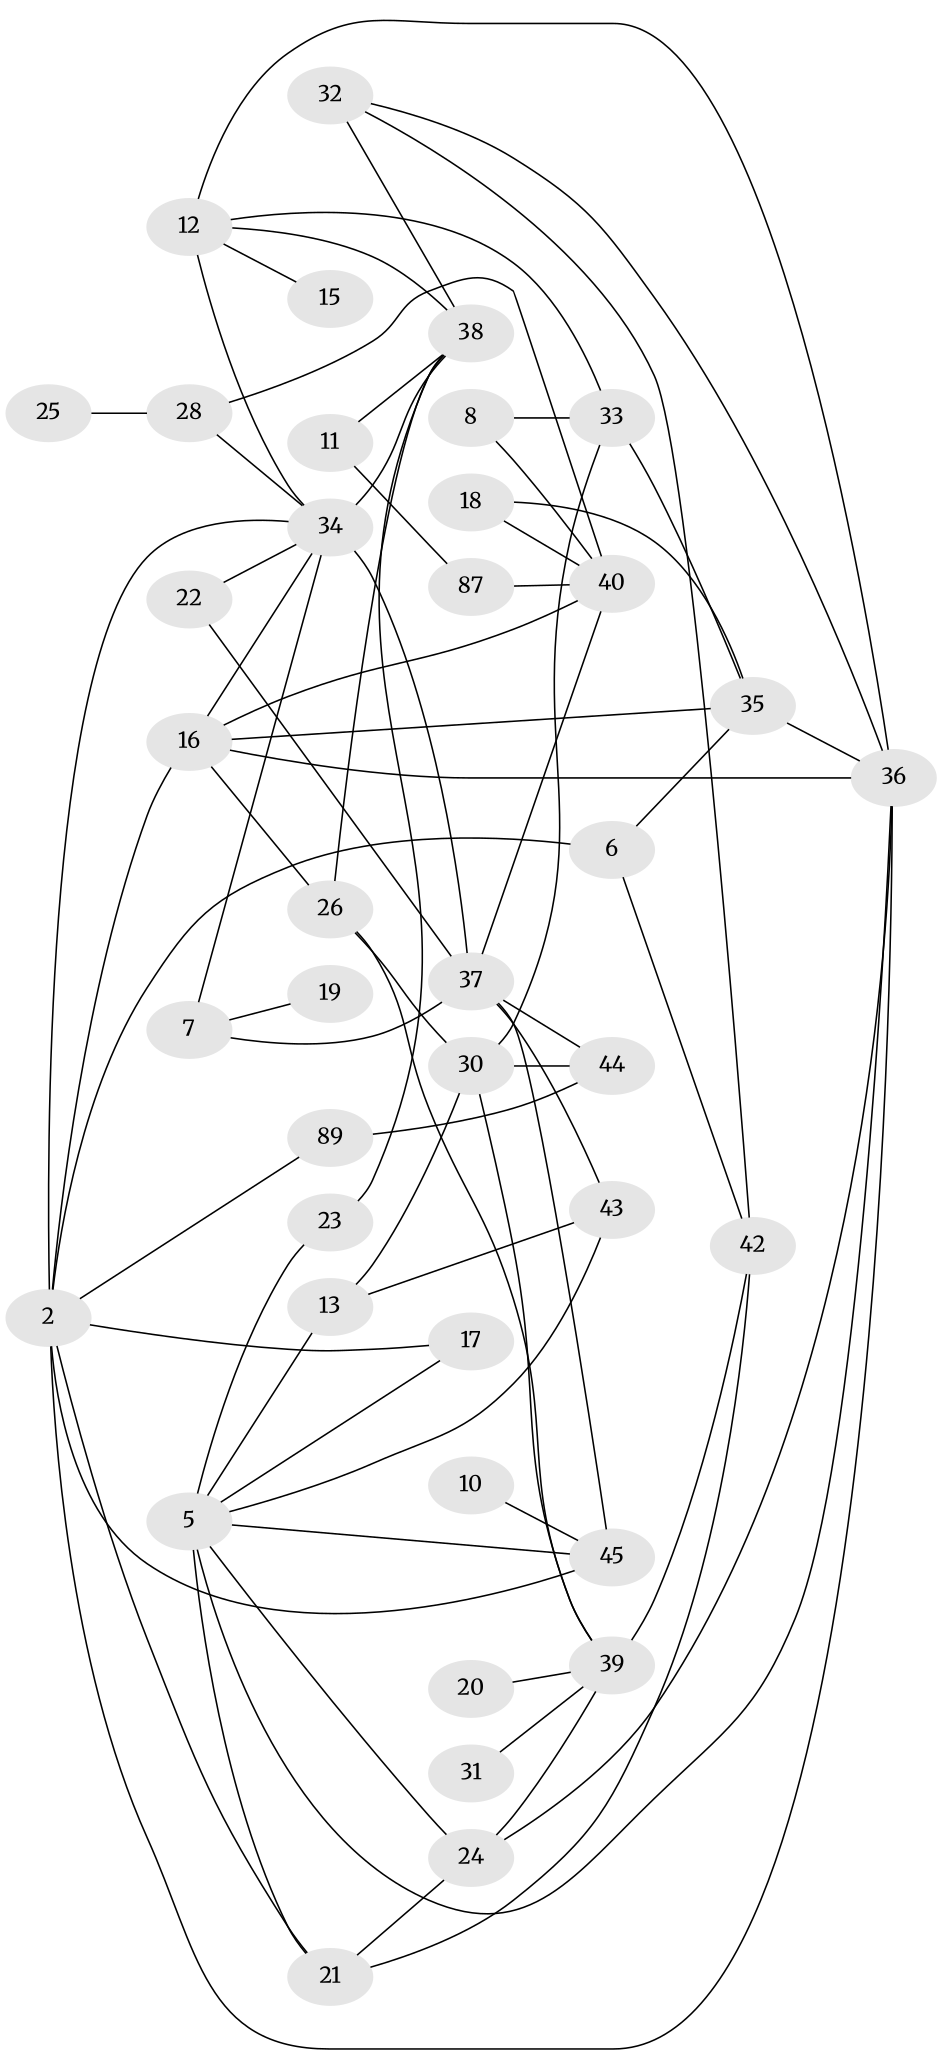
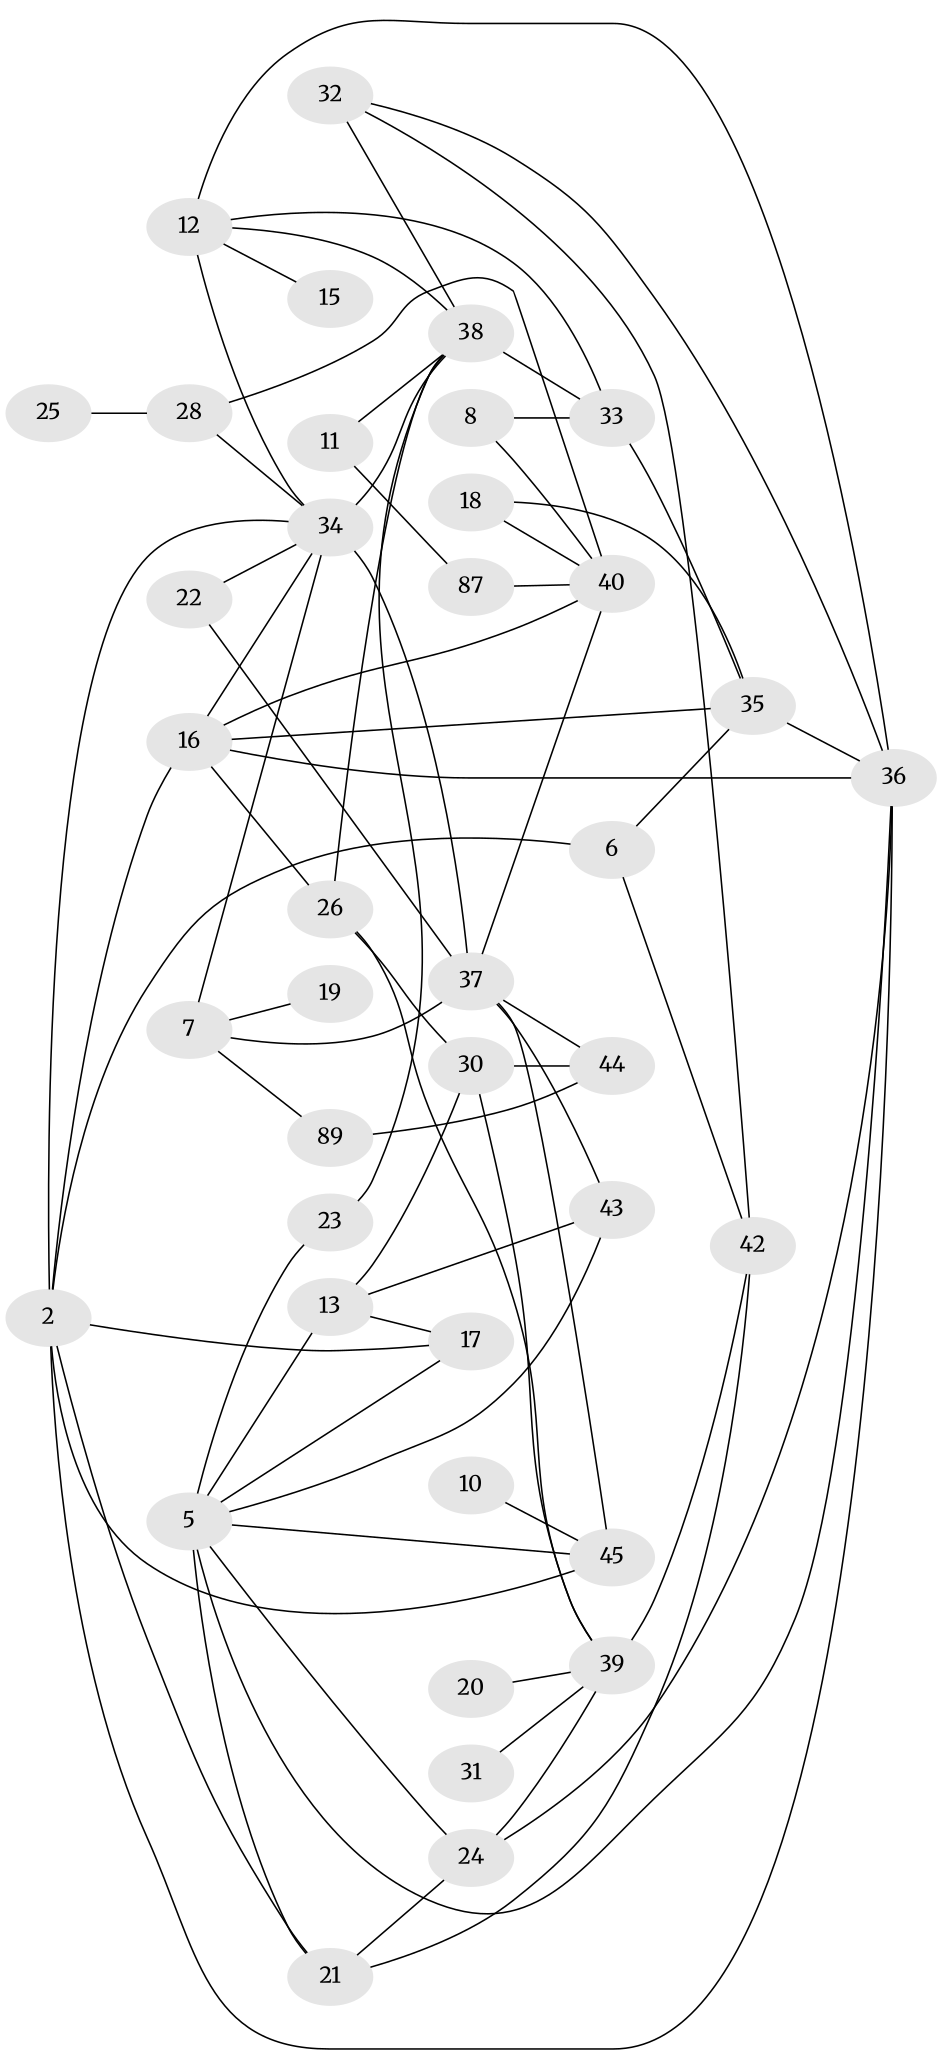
(559, 794) -> (528, 367)
(190, 1228) -> (260, 1084)
none -> (401, 1324)
